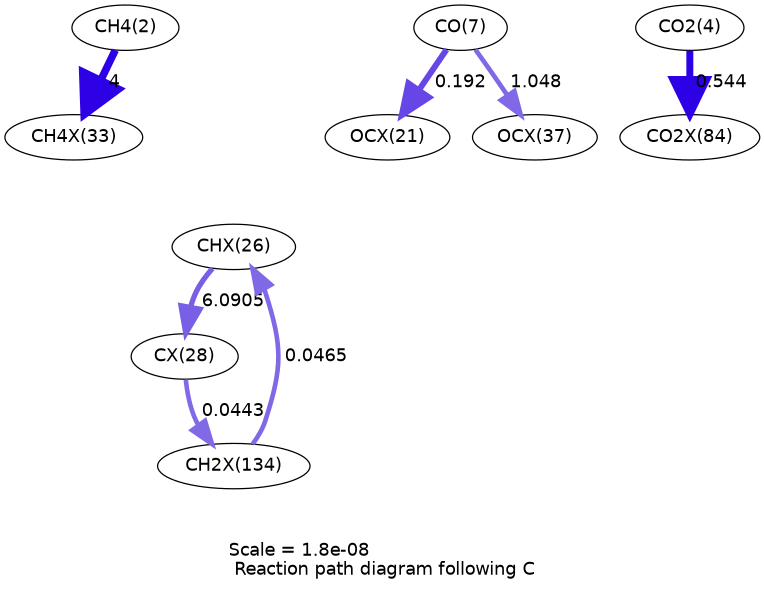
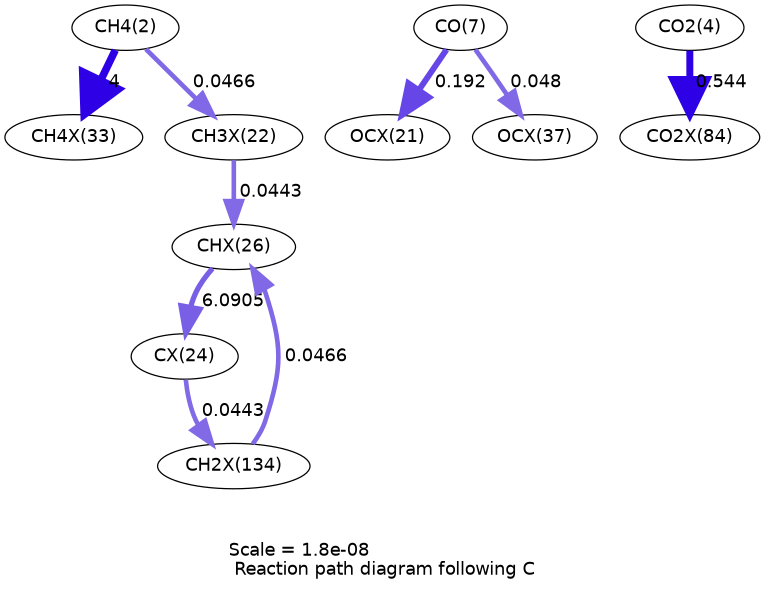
(534, 83) -> (534, 83)
none -> (234, 137)
(185, 357) -> (185, 357)
(314, 357) -> (314, 357)
